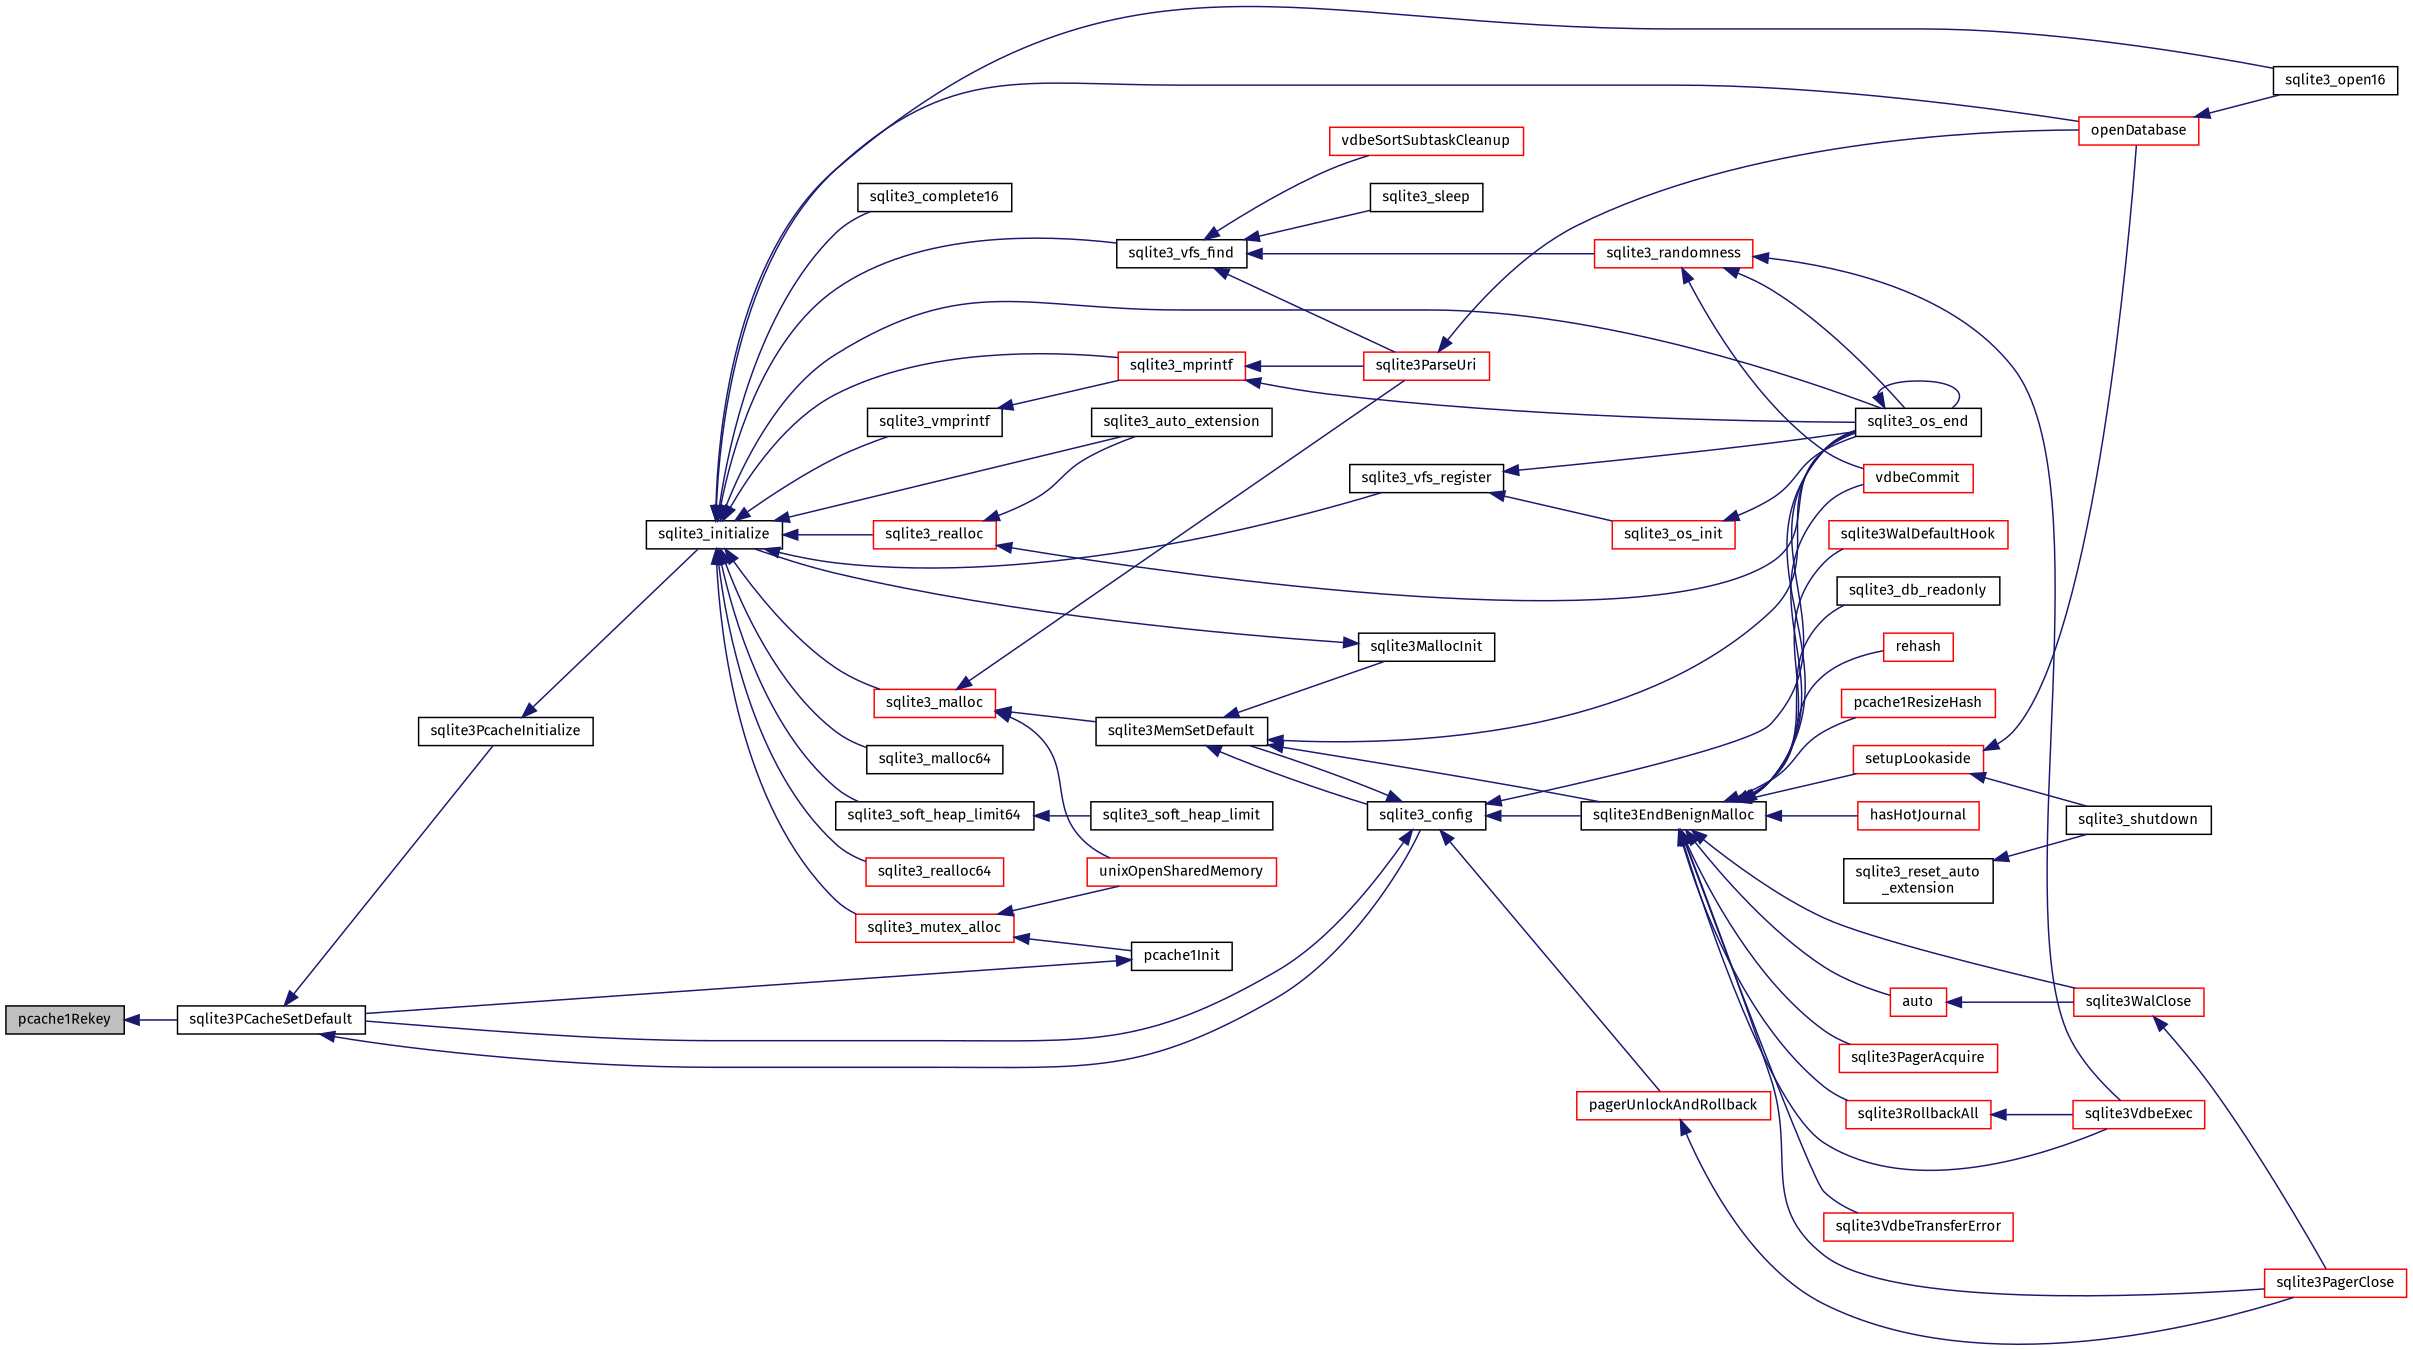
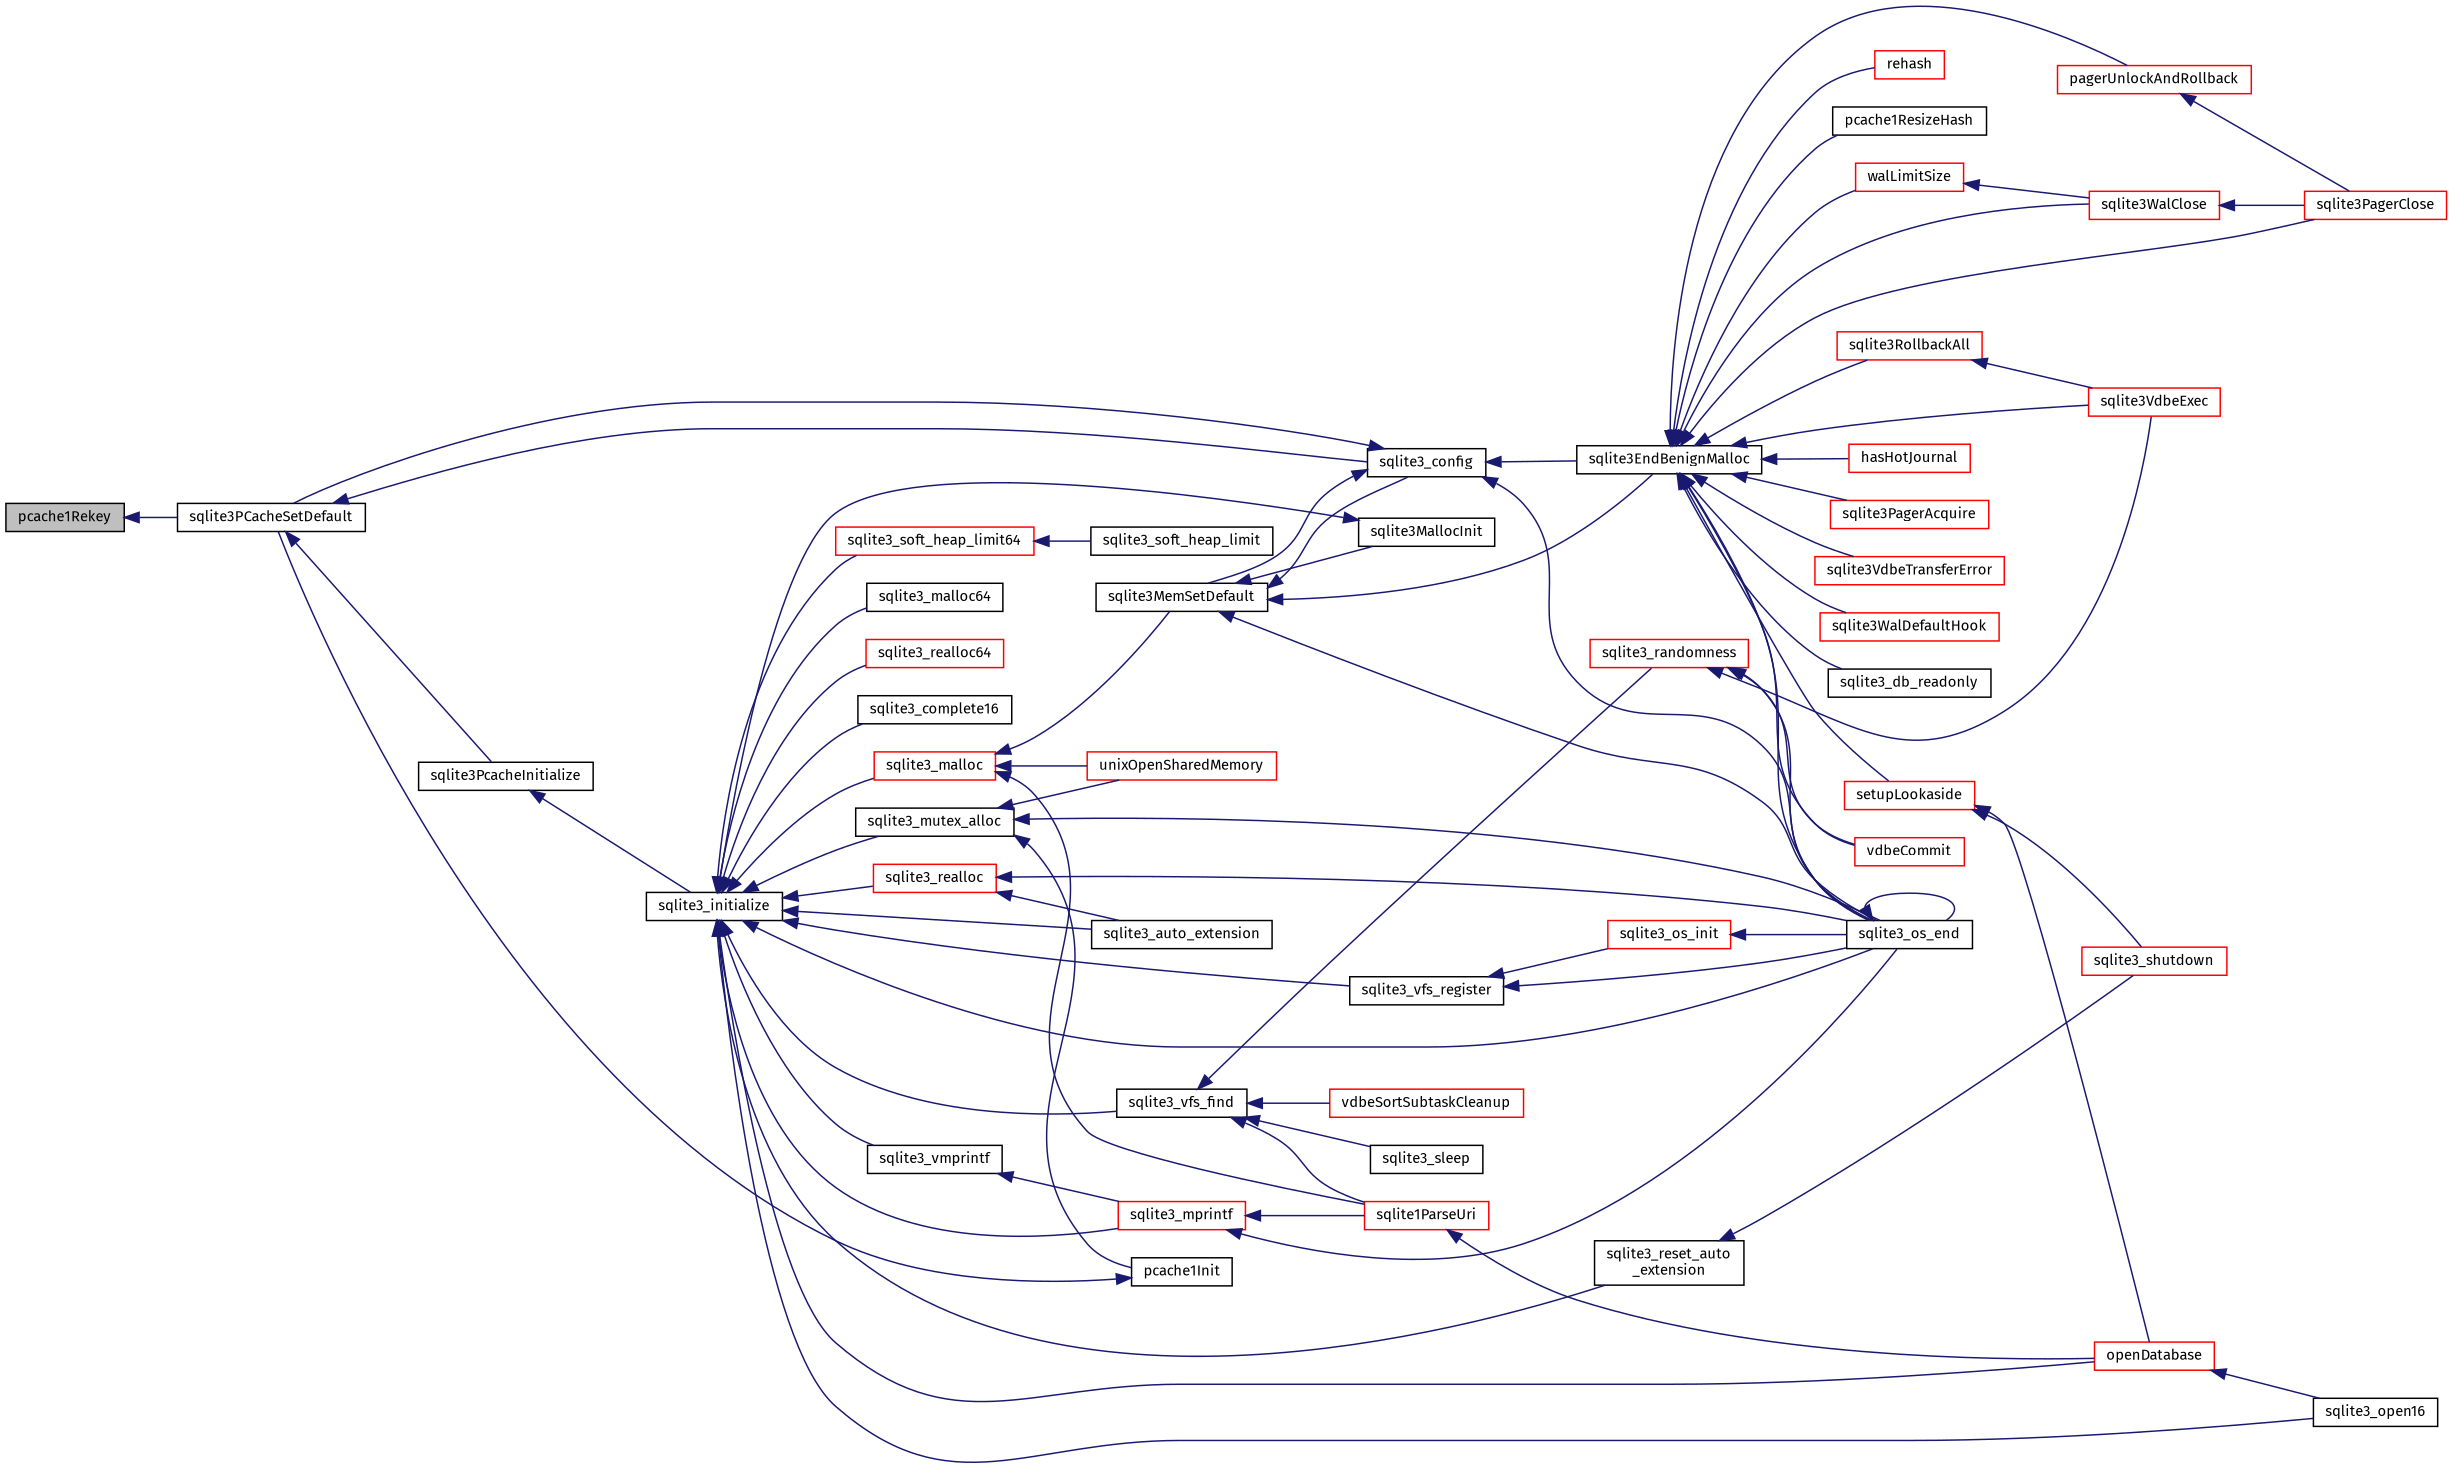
(1427, 366) -> (1427, 1216)
(1918, 703) -> (1910, 121)
(935, 816) -> (935, 541)
(2139, 820) -> (2154, 961)
none -> (1438, 831)
(935, 928) -> (935, 822)
(1555, 967) -> (1776, 73)
(1918, 1002) -> (1910, 177)
none -> (1045, 1340)
